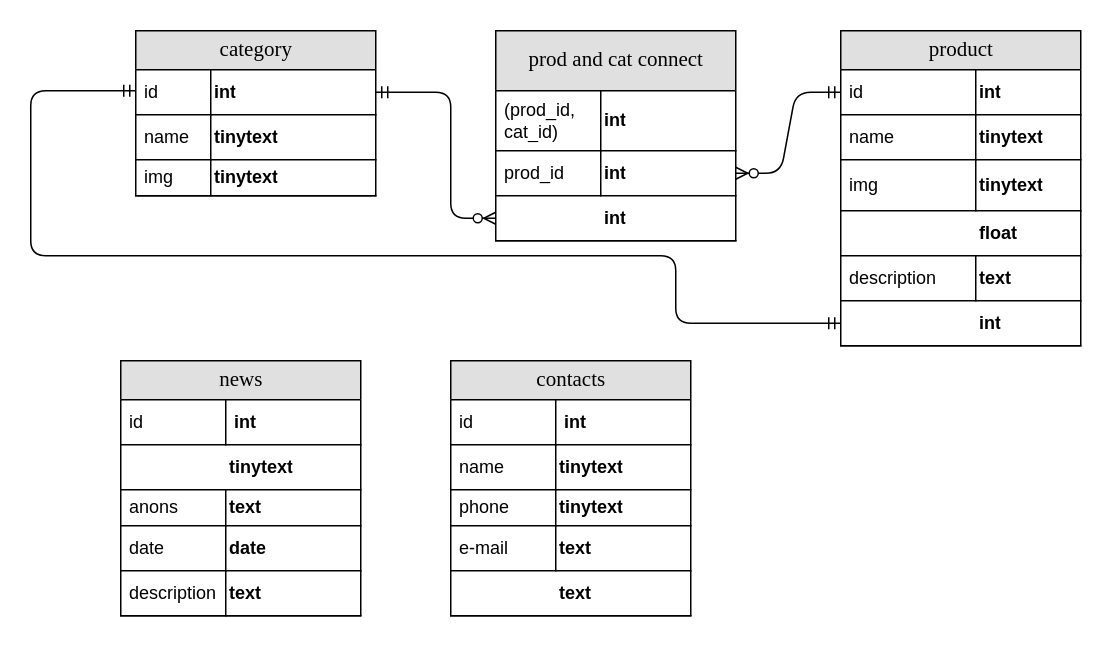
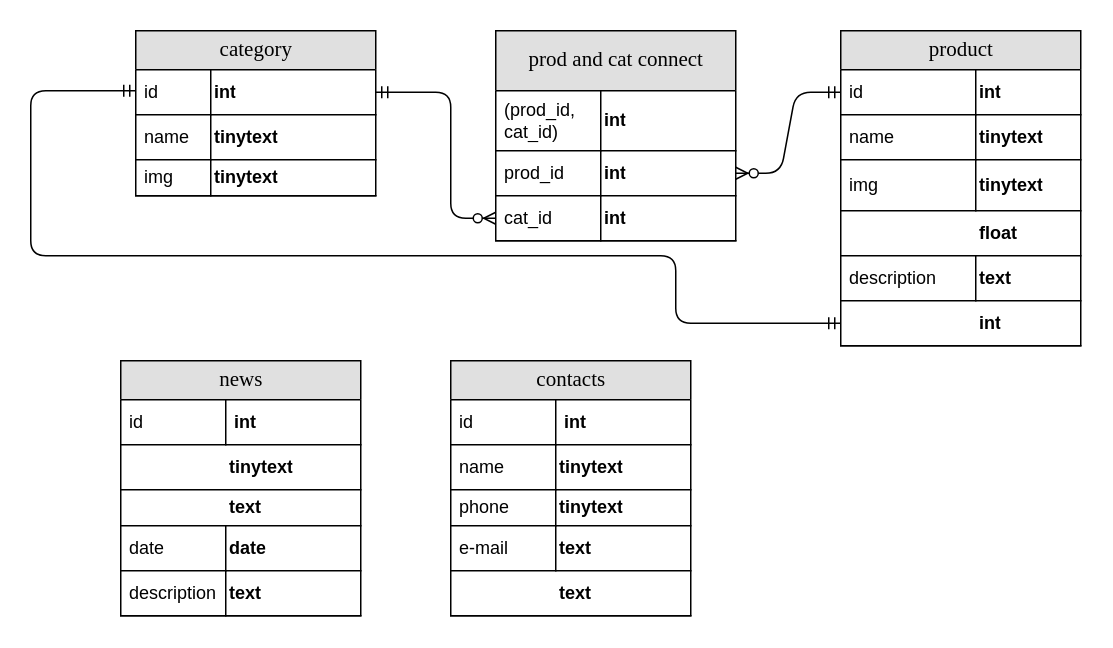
none -> (548, 218)
(173, 508) -> none
